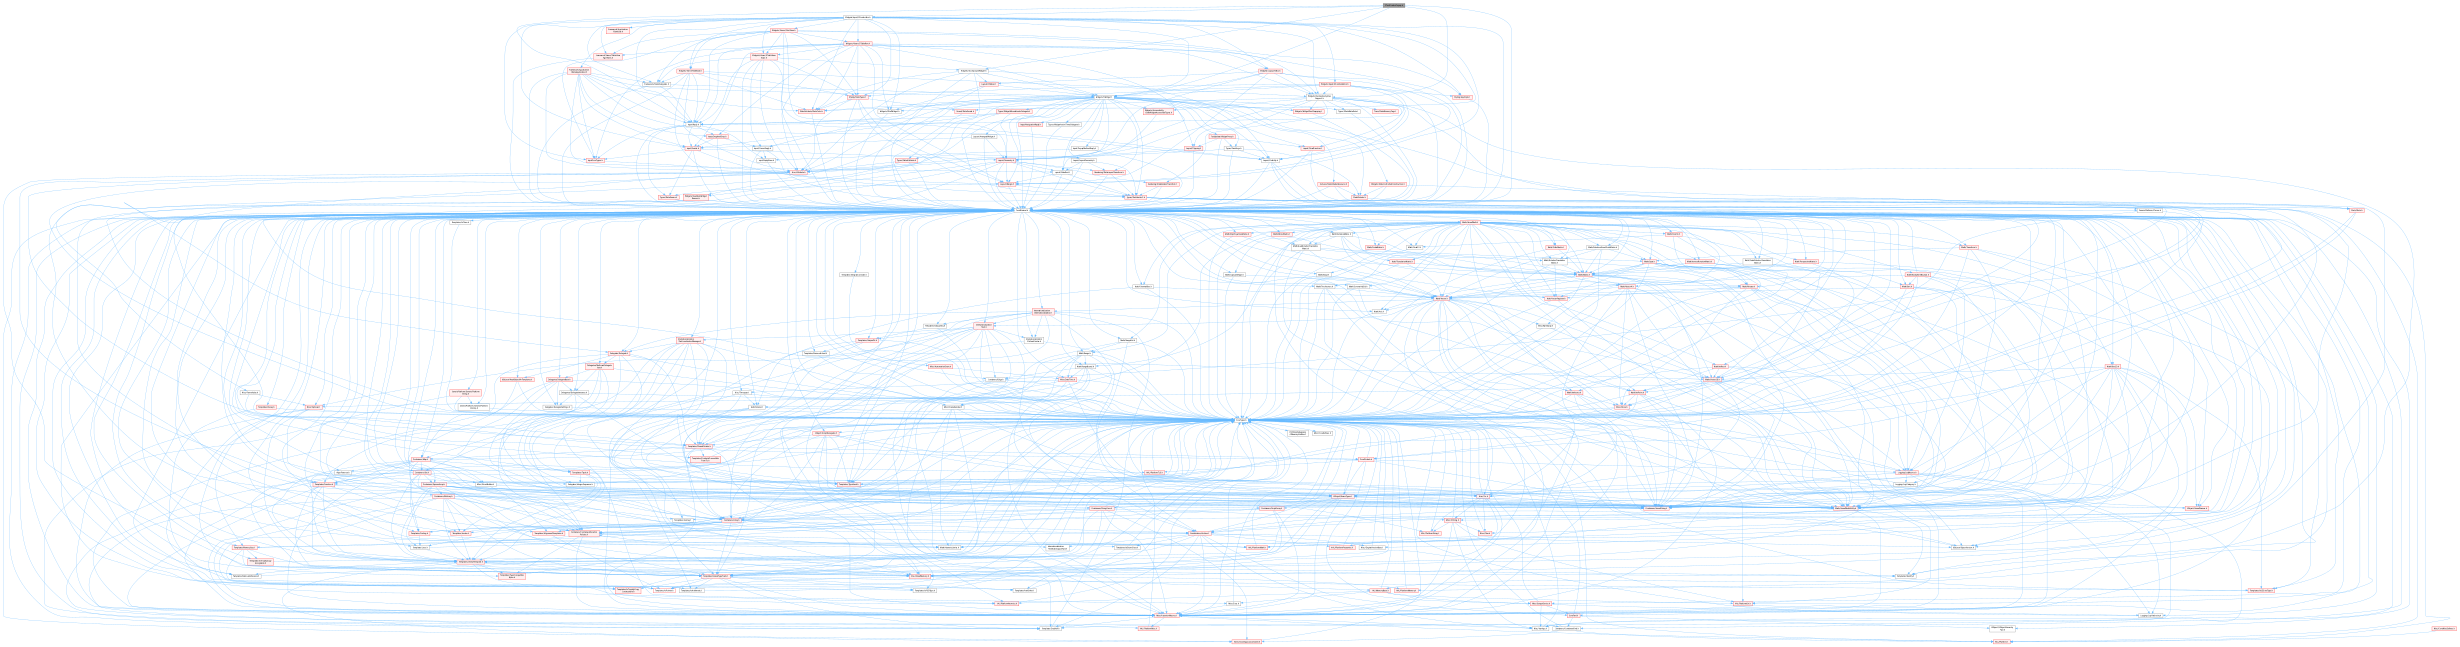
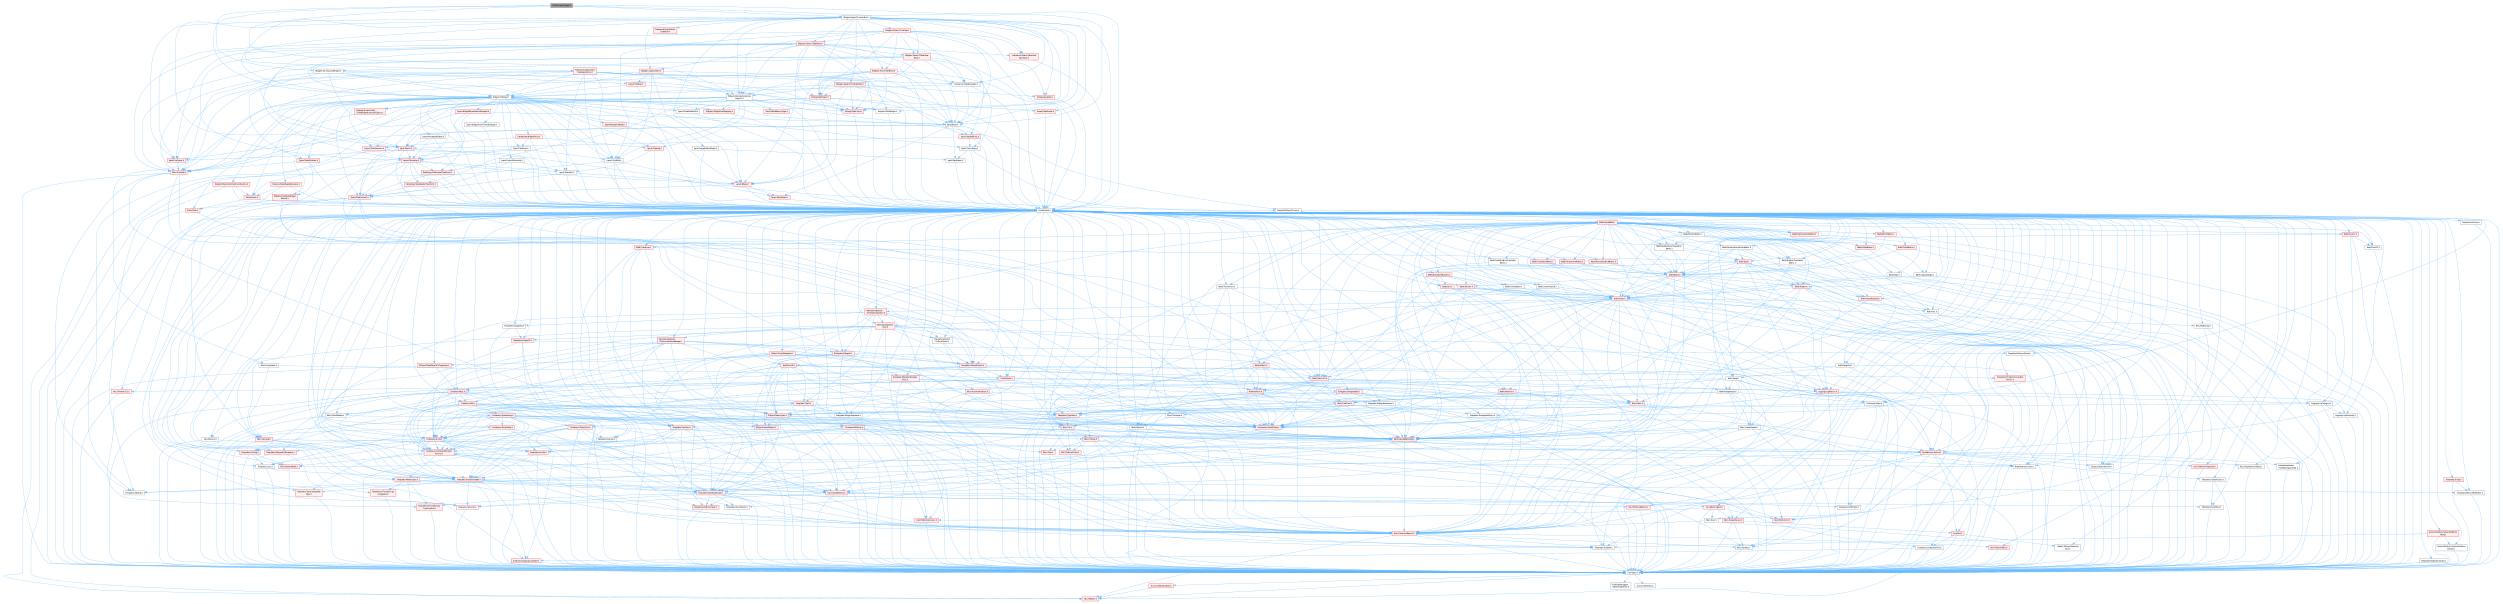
(811, 112) -> (853, 112)
(1496, 212) -> (1347, 224)
(979, 427) -> (1401, 579)
(1844, 611) -> none
